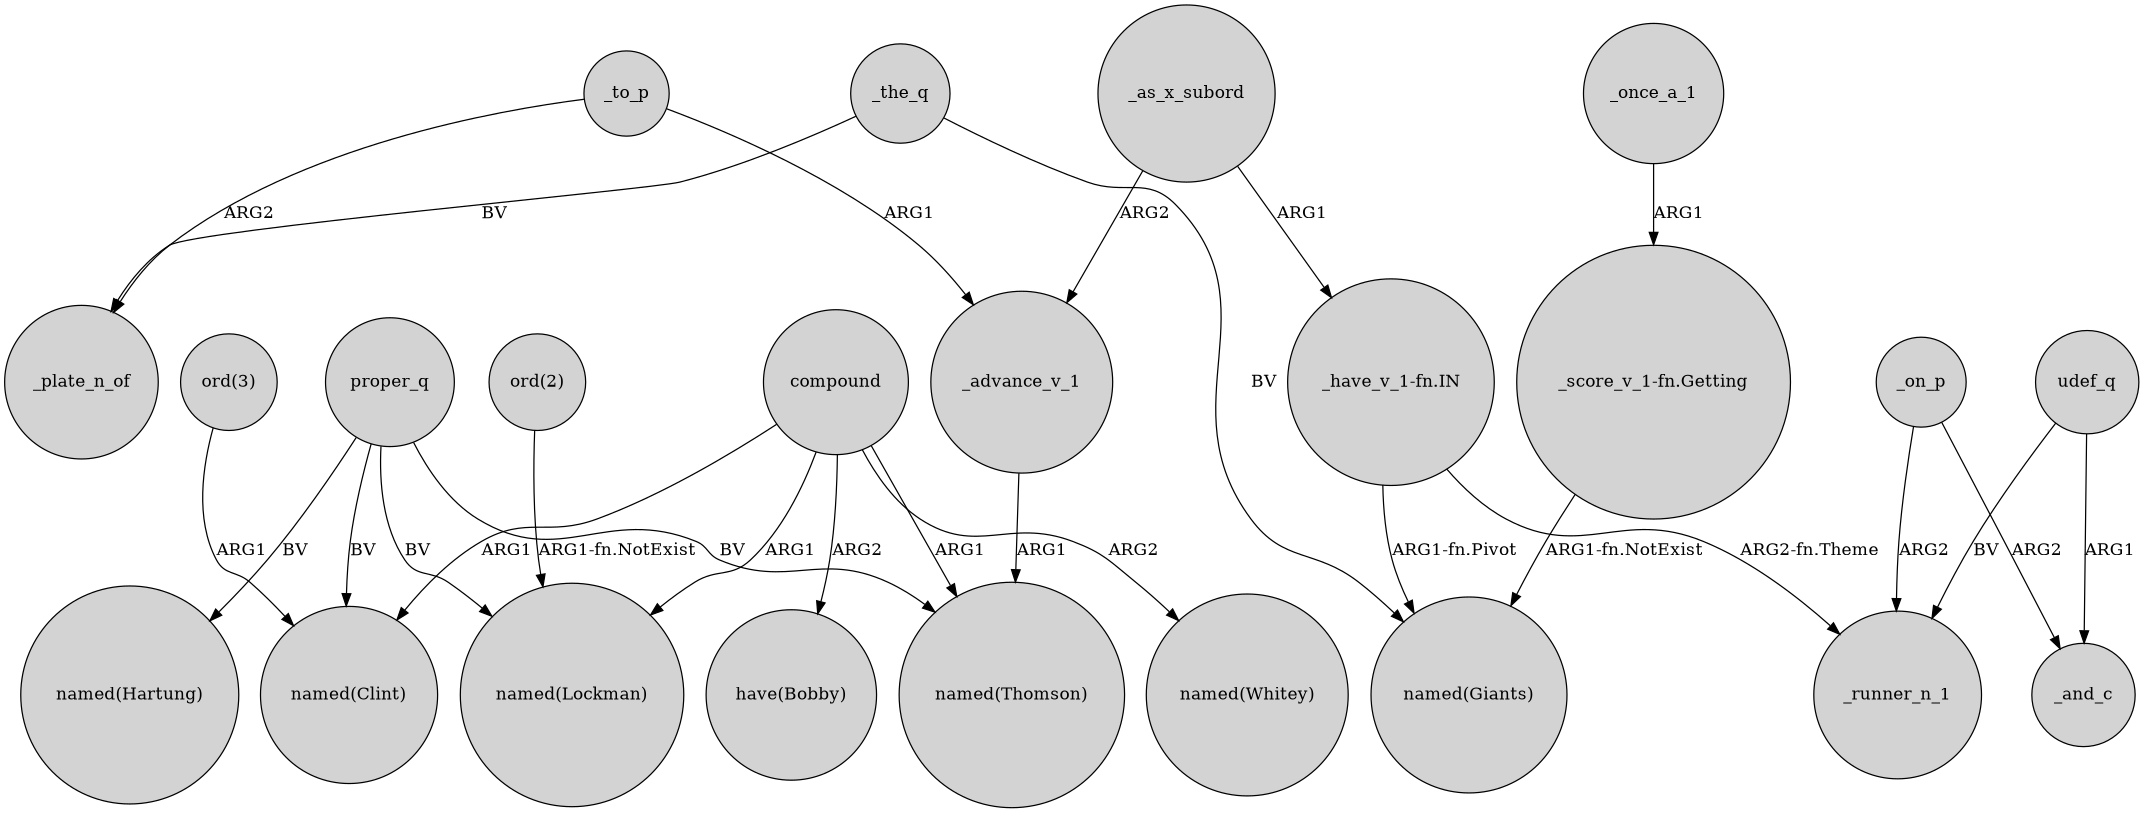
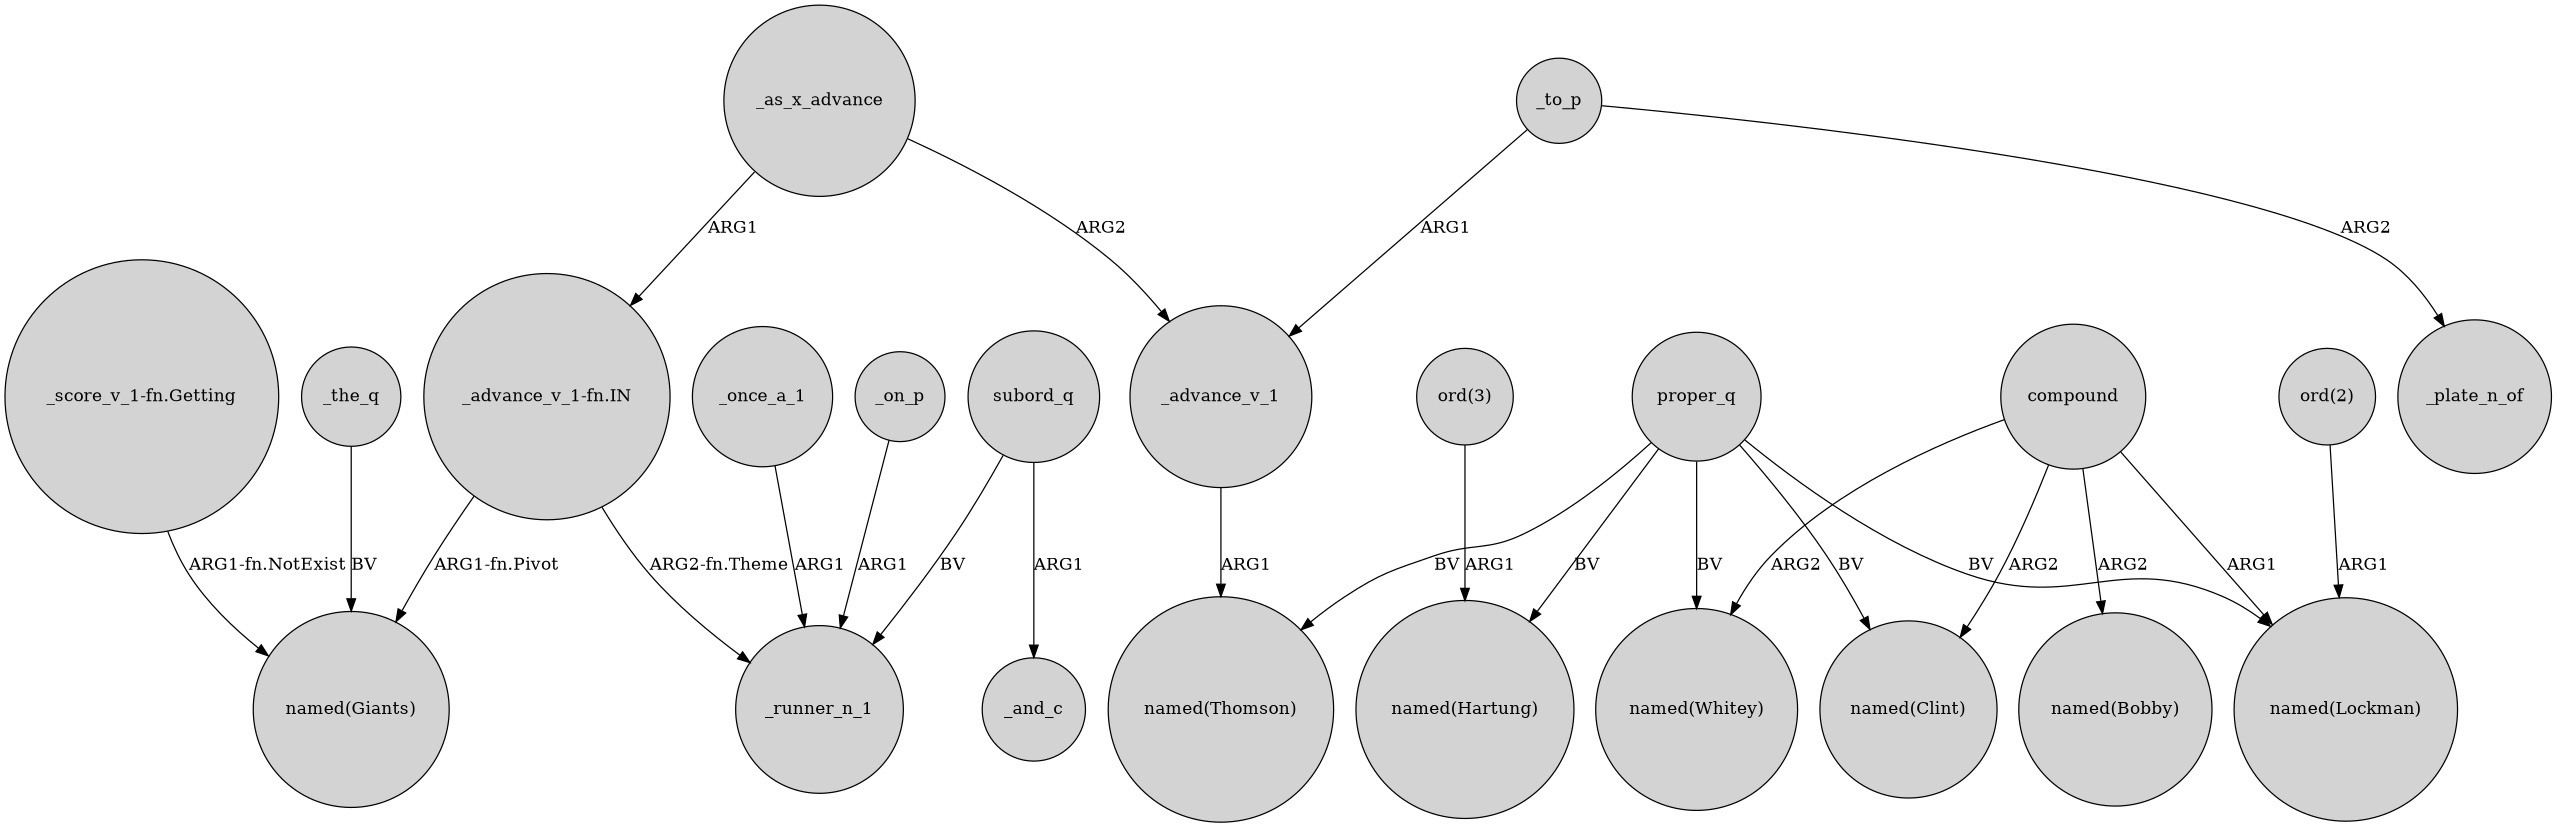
(1187, 94) -> (820, 101)
(1654, 198) -> (789, 540)
(480, 205) -> none
(1391, 382) -> (547, 397)
(2087, 382) -> (1034, 397)
(917, 526) -> none
none -> (1697, 529)
(1998, 530) -> none
(208, 539) -> (1465, 517)
(507, 551) -> (2034, 565)
(617, 551) -> (2364, 565)
(1924, 551) -> (883, 565)
(791, 695) -> (2115, 709)
